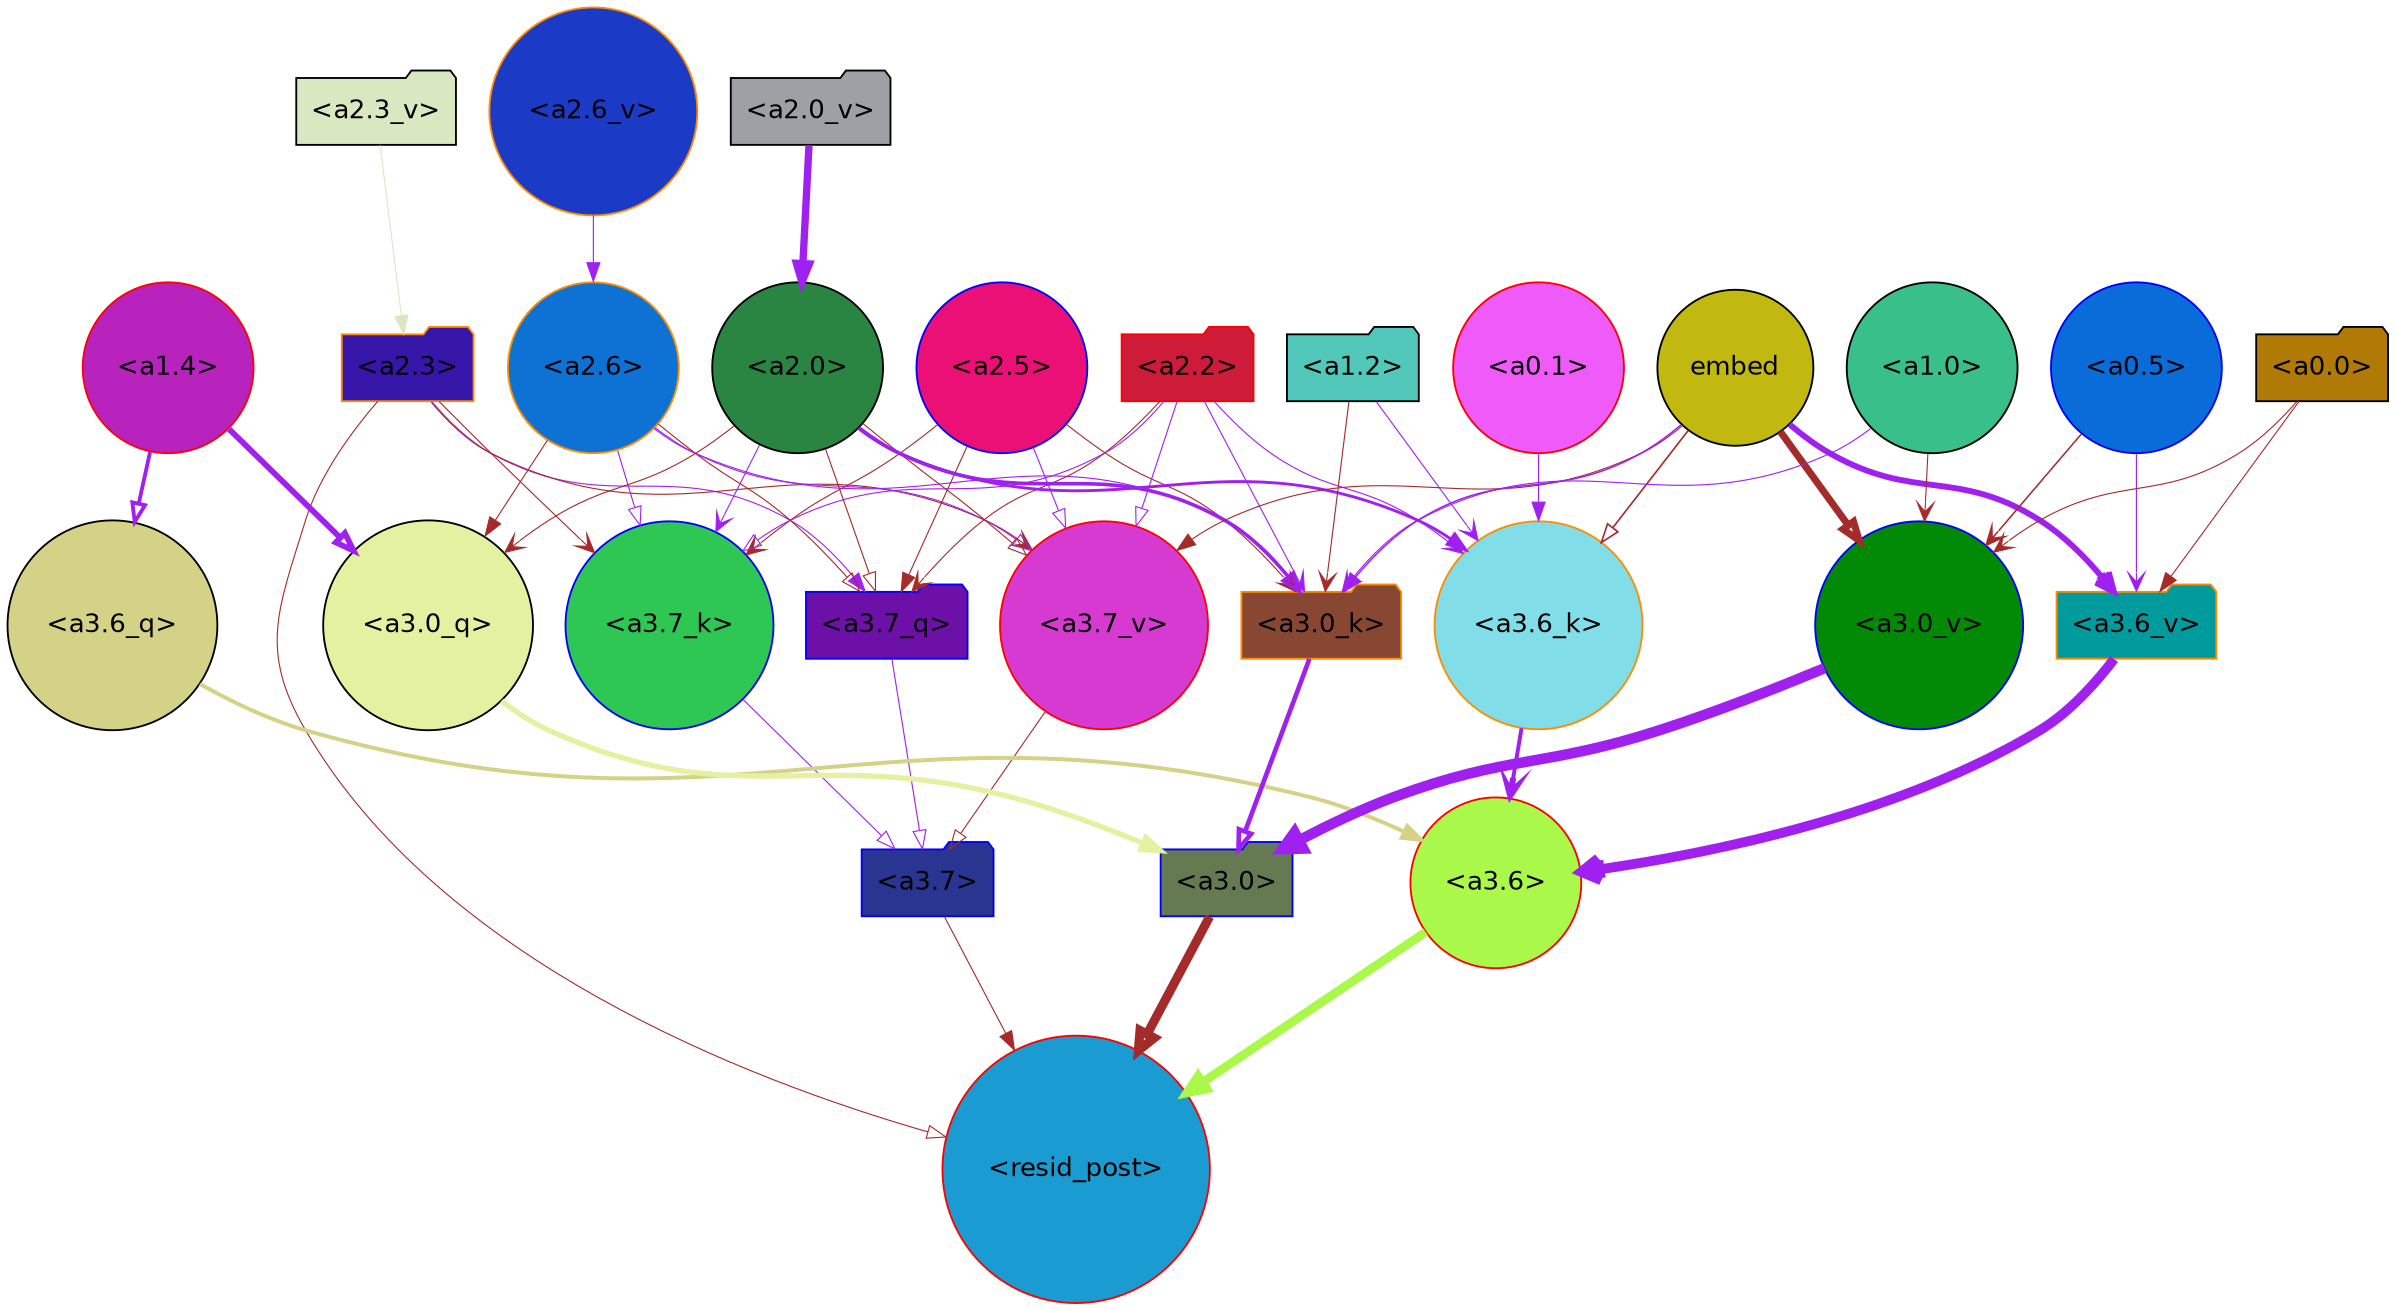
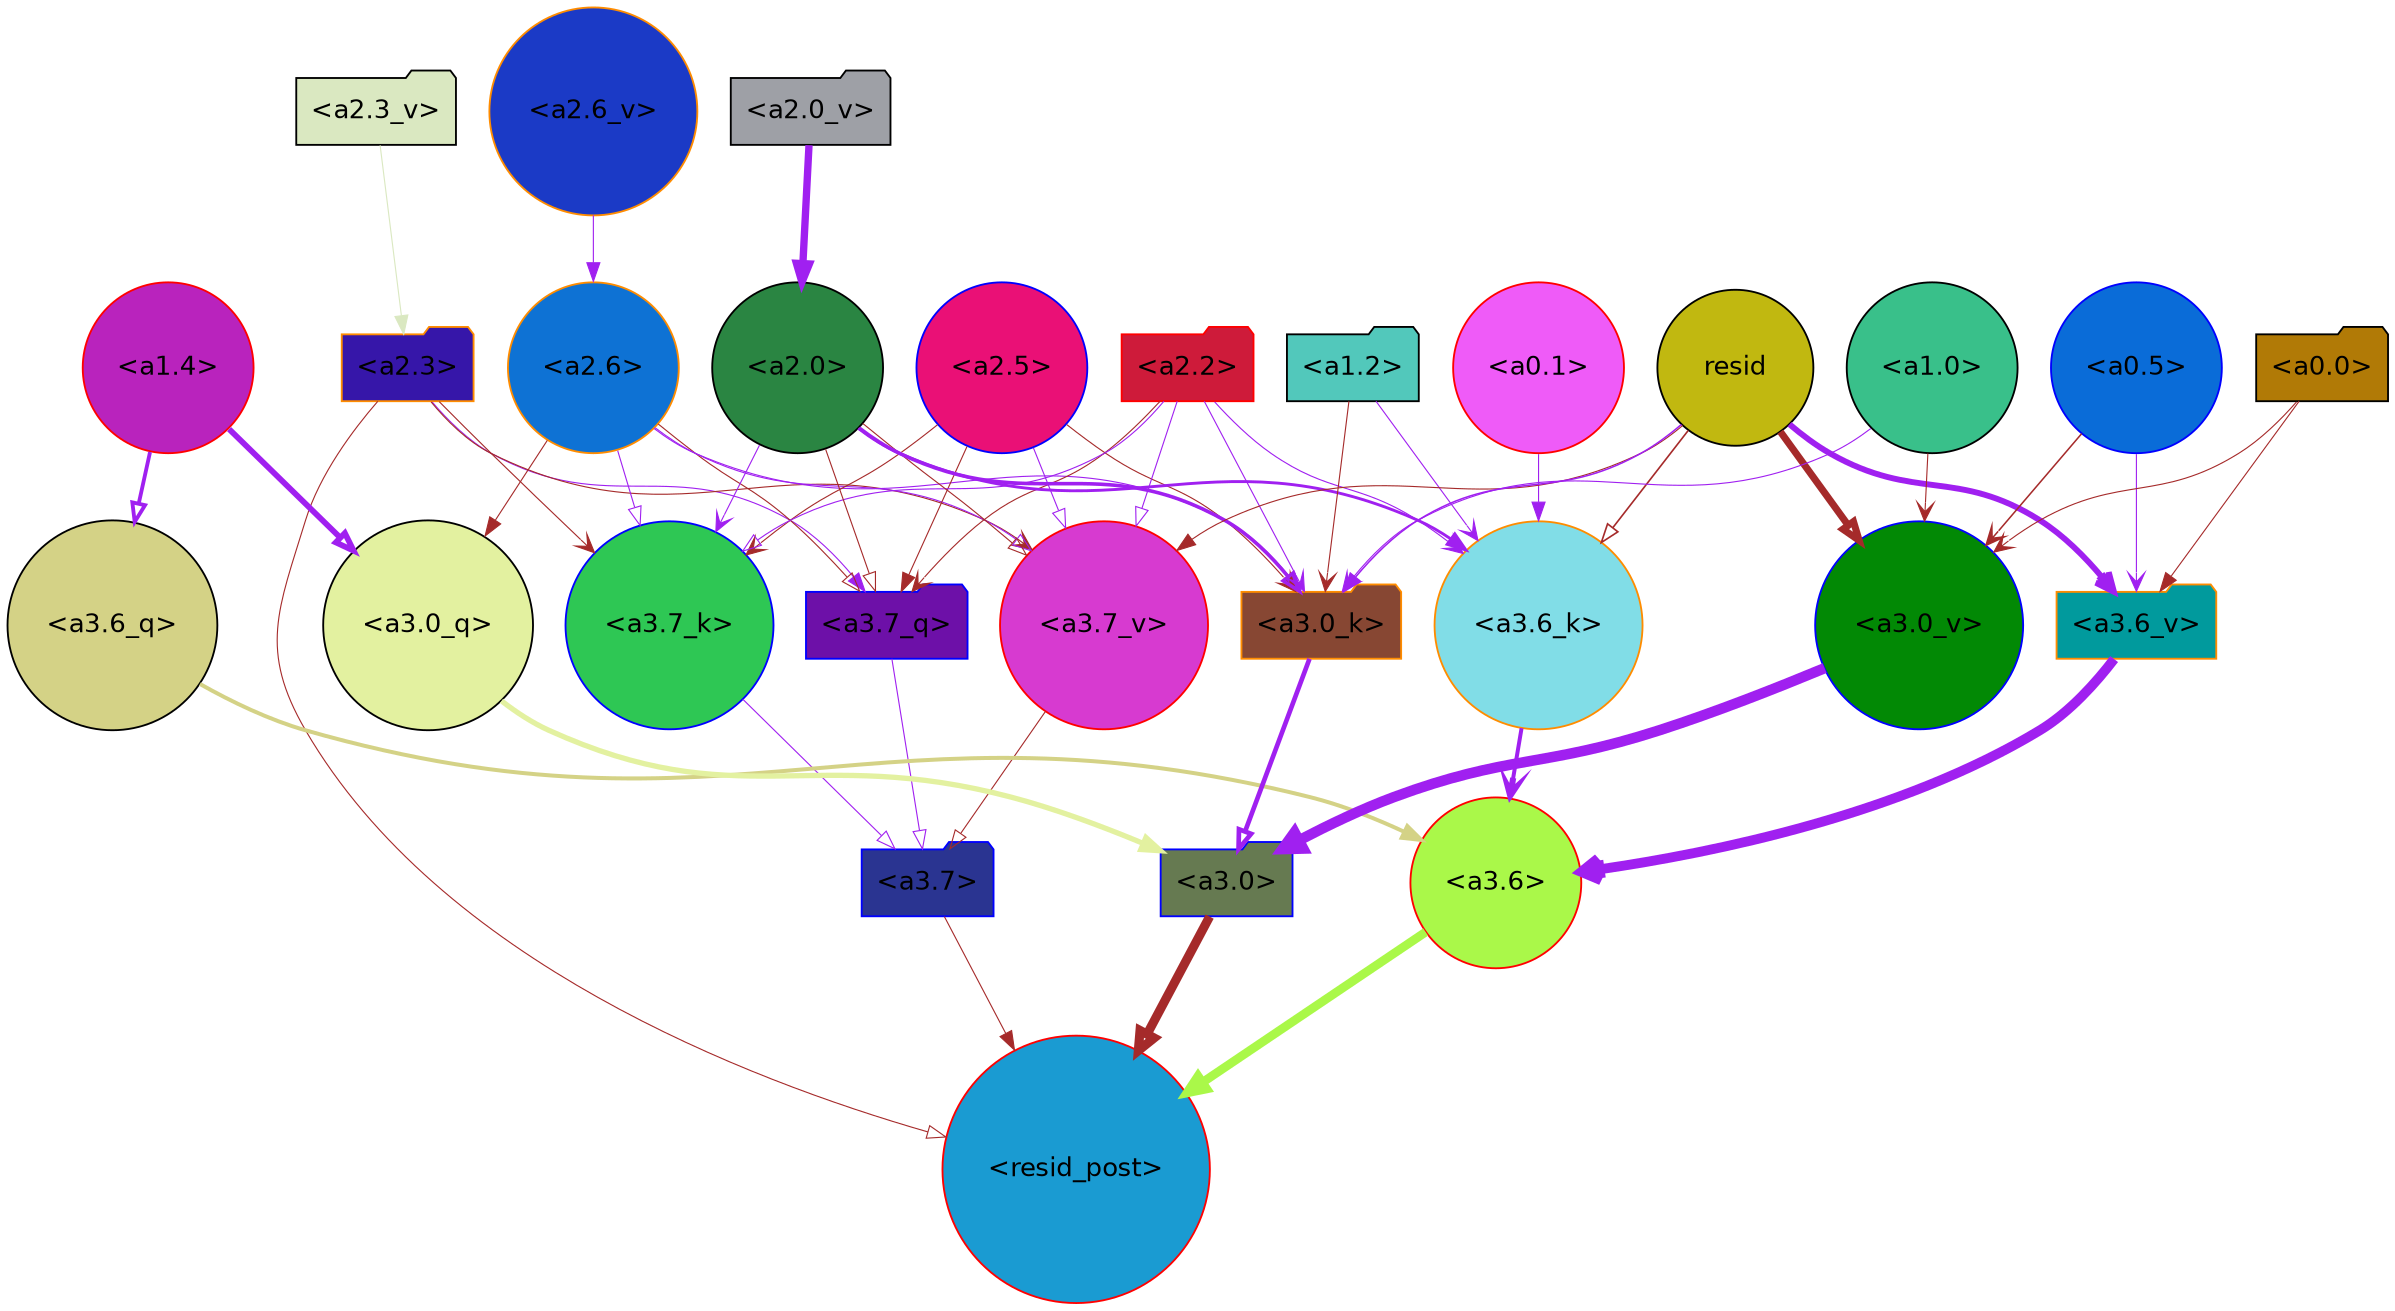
(1735, 368) -> (1735, 368)
(656, 474) -> none
